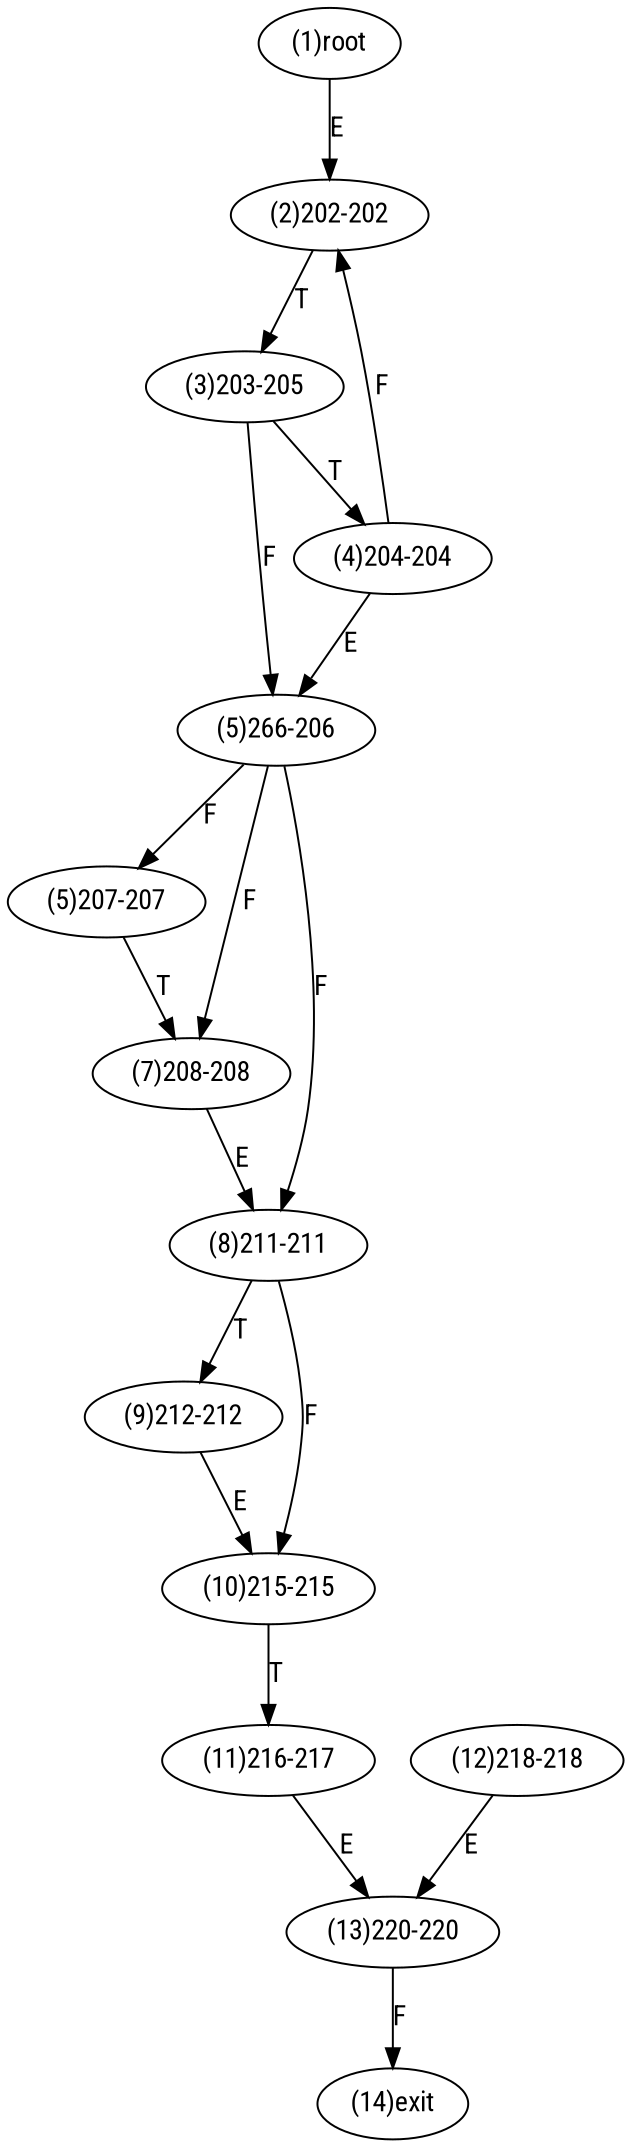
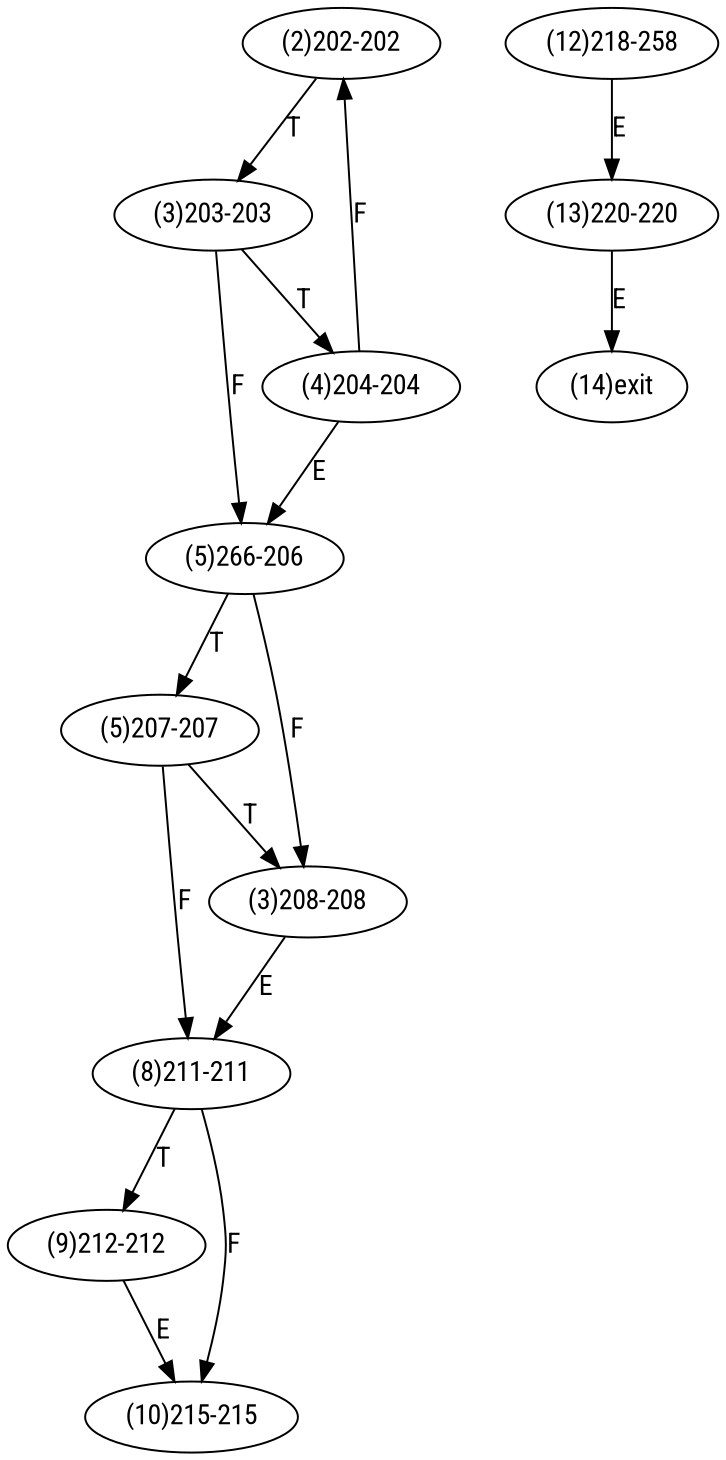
(330, 43) -> none
(245, 387) -> (213, 215)
(210, 816) -> (217, 644)
(313, 979) -> (174, 892)
(192, 1074) -> (308, 902)
(269, 1760) -> none
(517, 1760) -> (612, 43)
(400, 2018) -> (619, 301)
